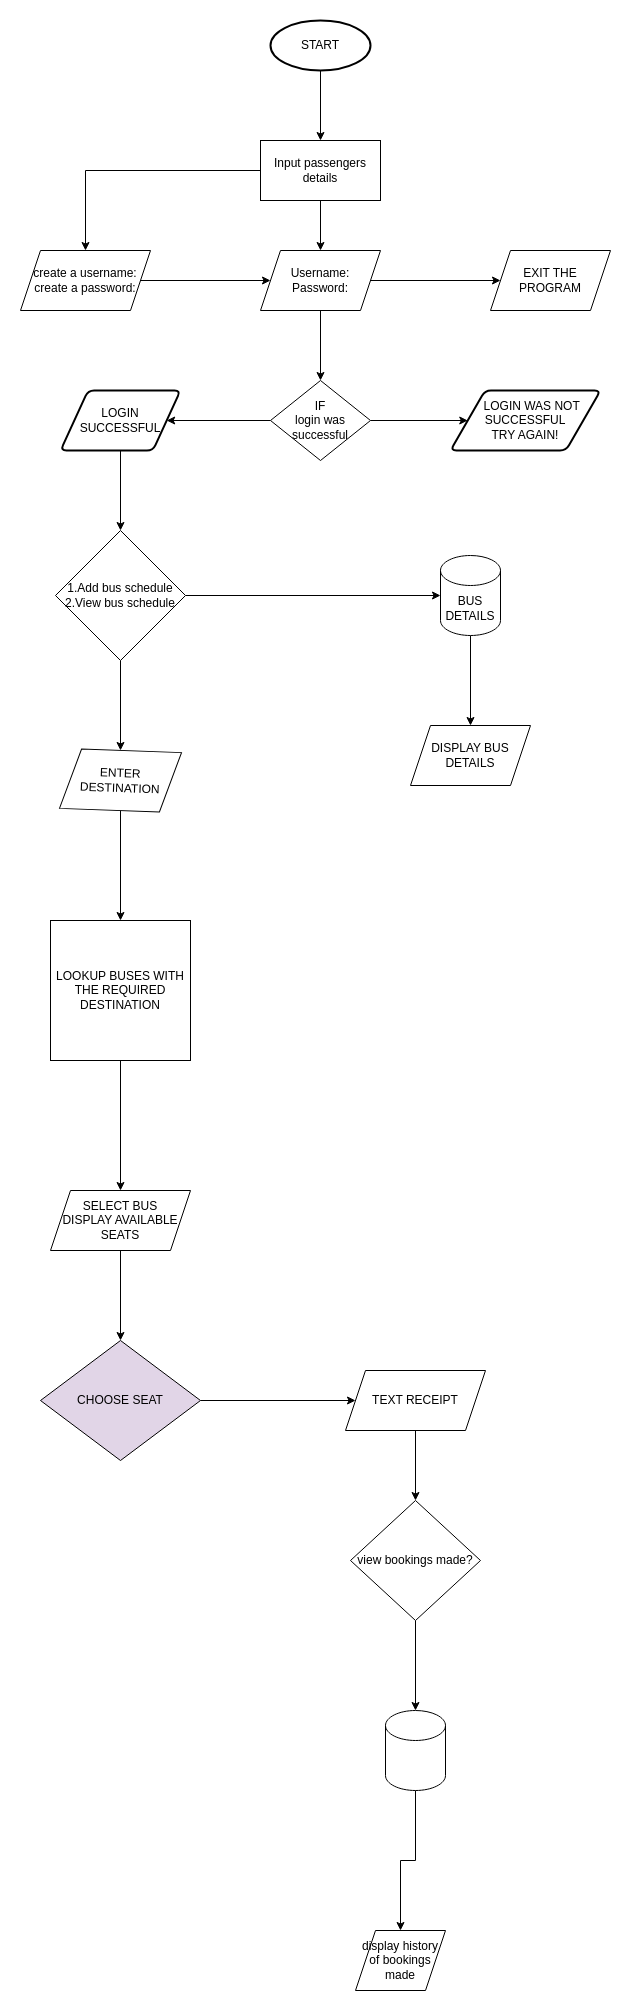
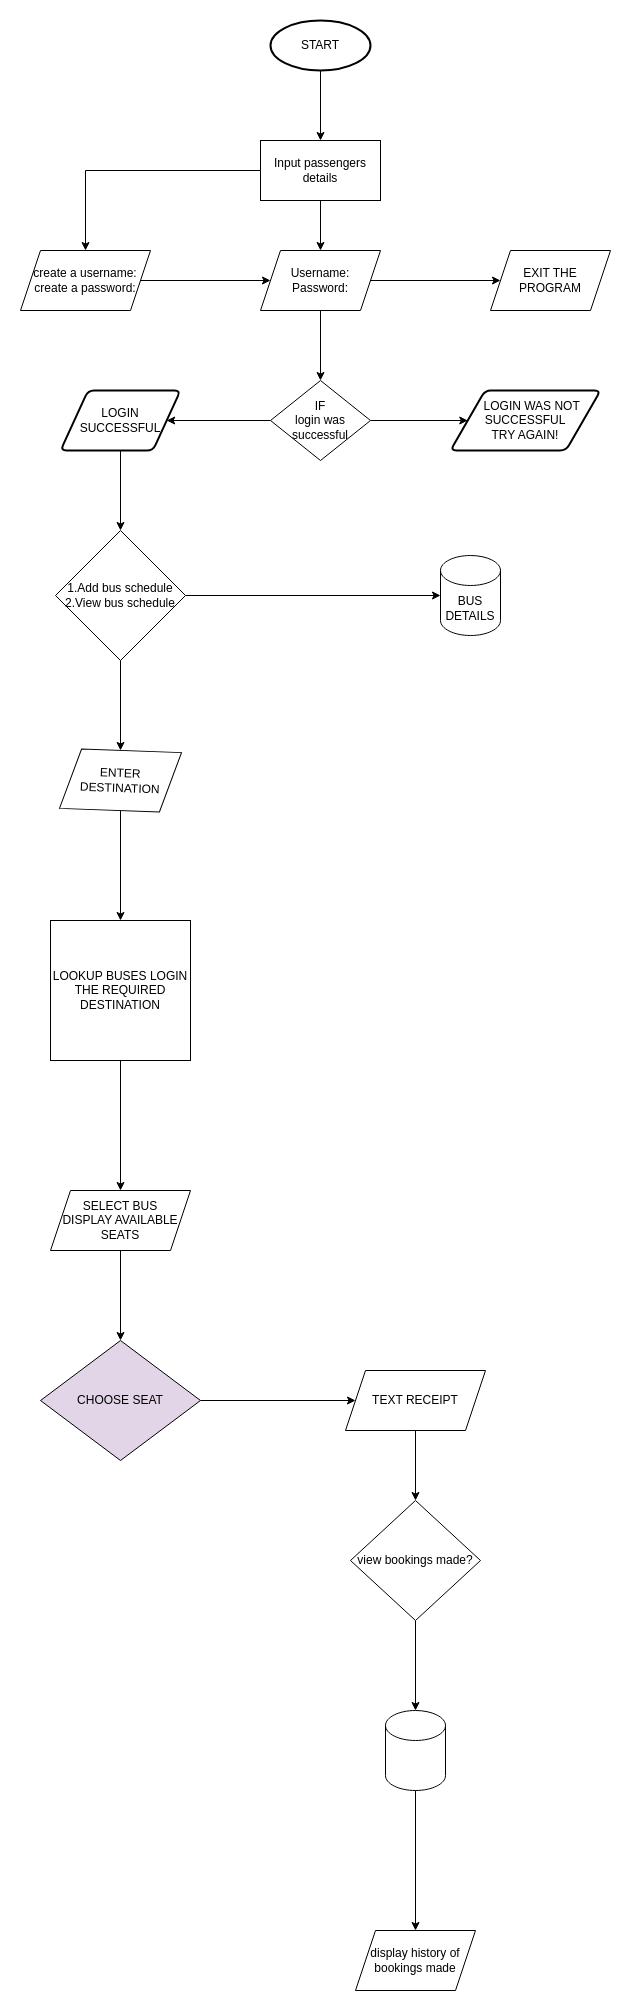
(471, 677) -> none
(471, 756) -> none
(121, 991) -> (121, 991)
(401, 1961) -> (416, 1961)
